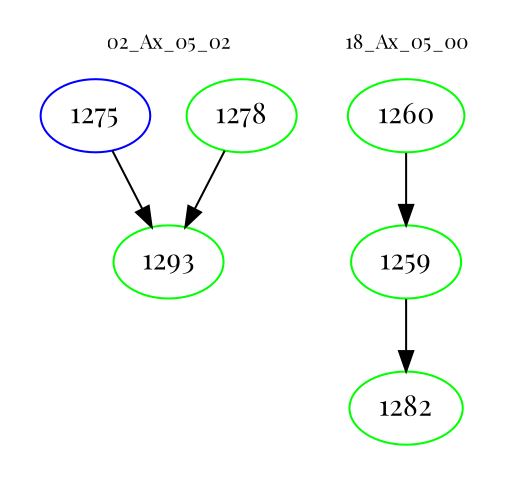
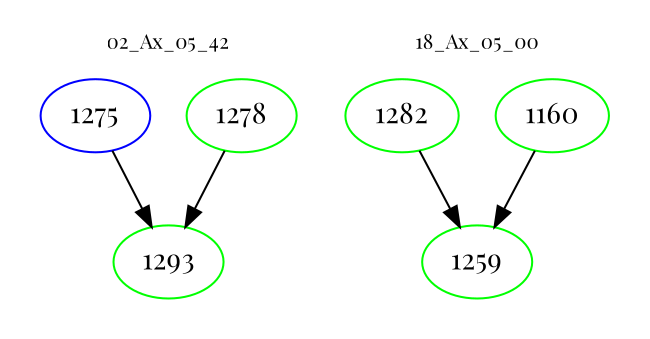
(169, 44) -> (169, 44)
(406, 116) -> (552, 116)
(406, 325) -> (435, 180)
